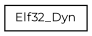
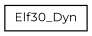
(46, 18) -> (46, 18)
